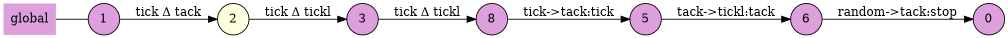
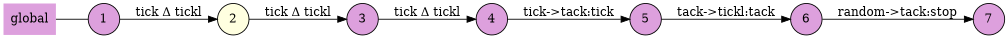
(169, 13) -> (169, 13)
(492, 19) -> (492, 19)
(989, 19) -> (989, 19)
